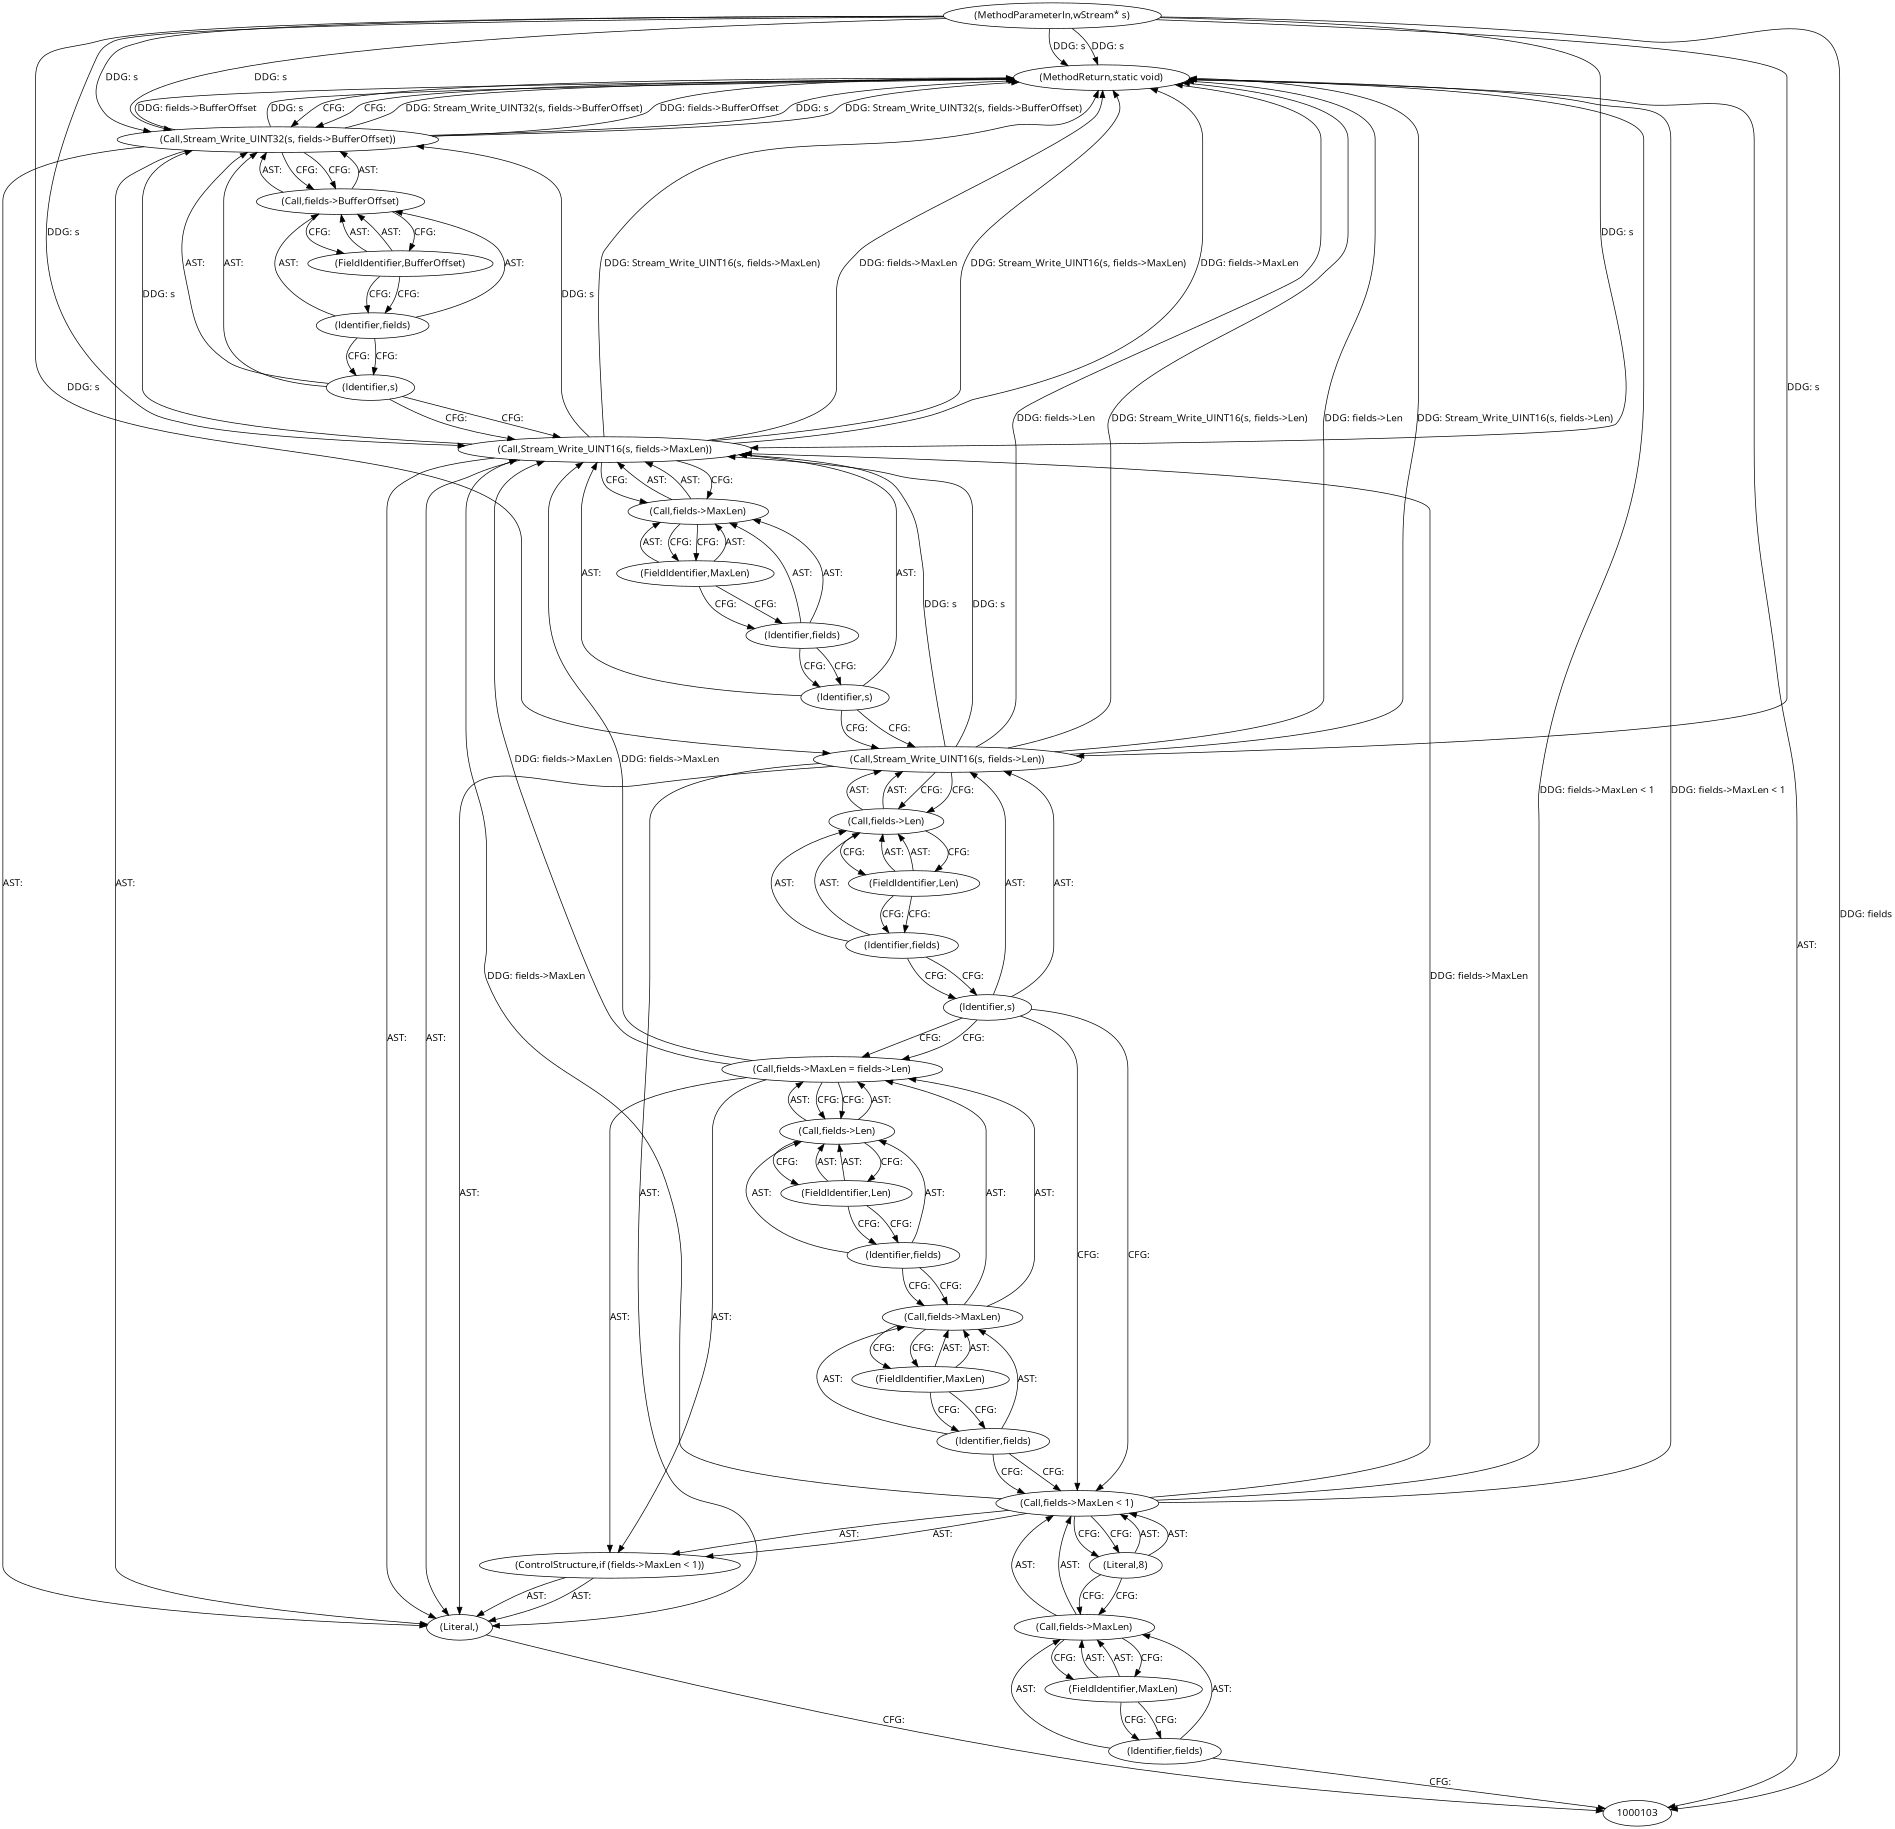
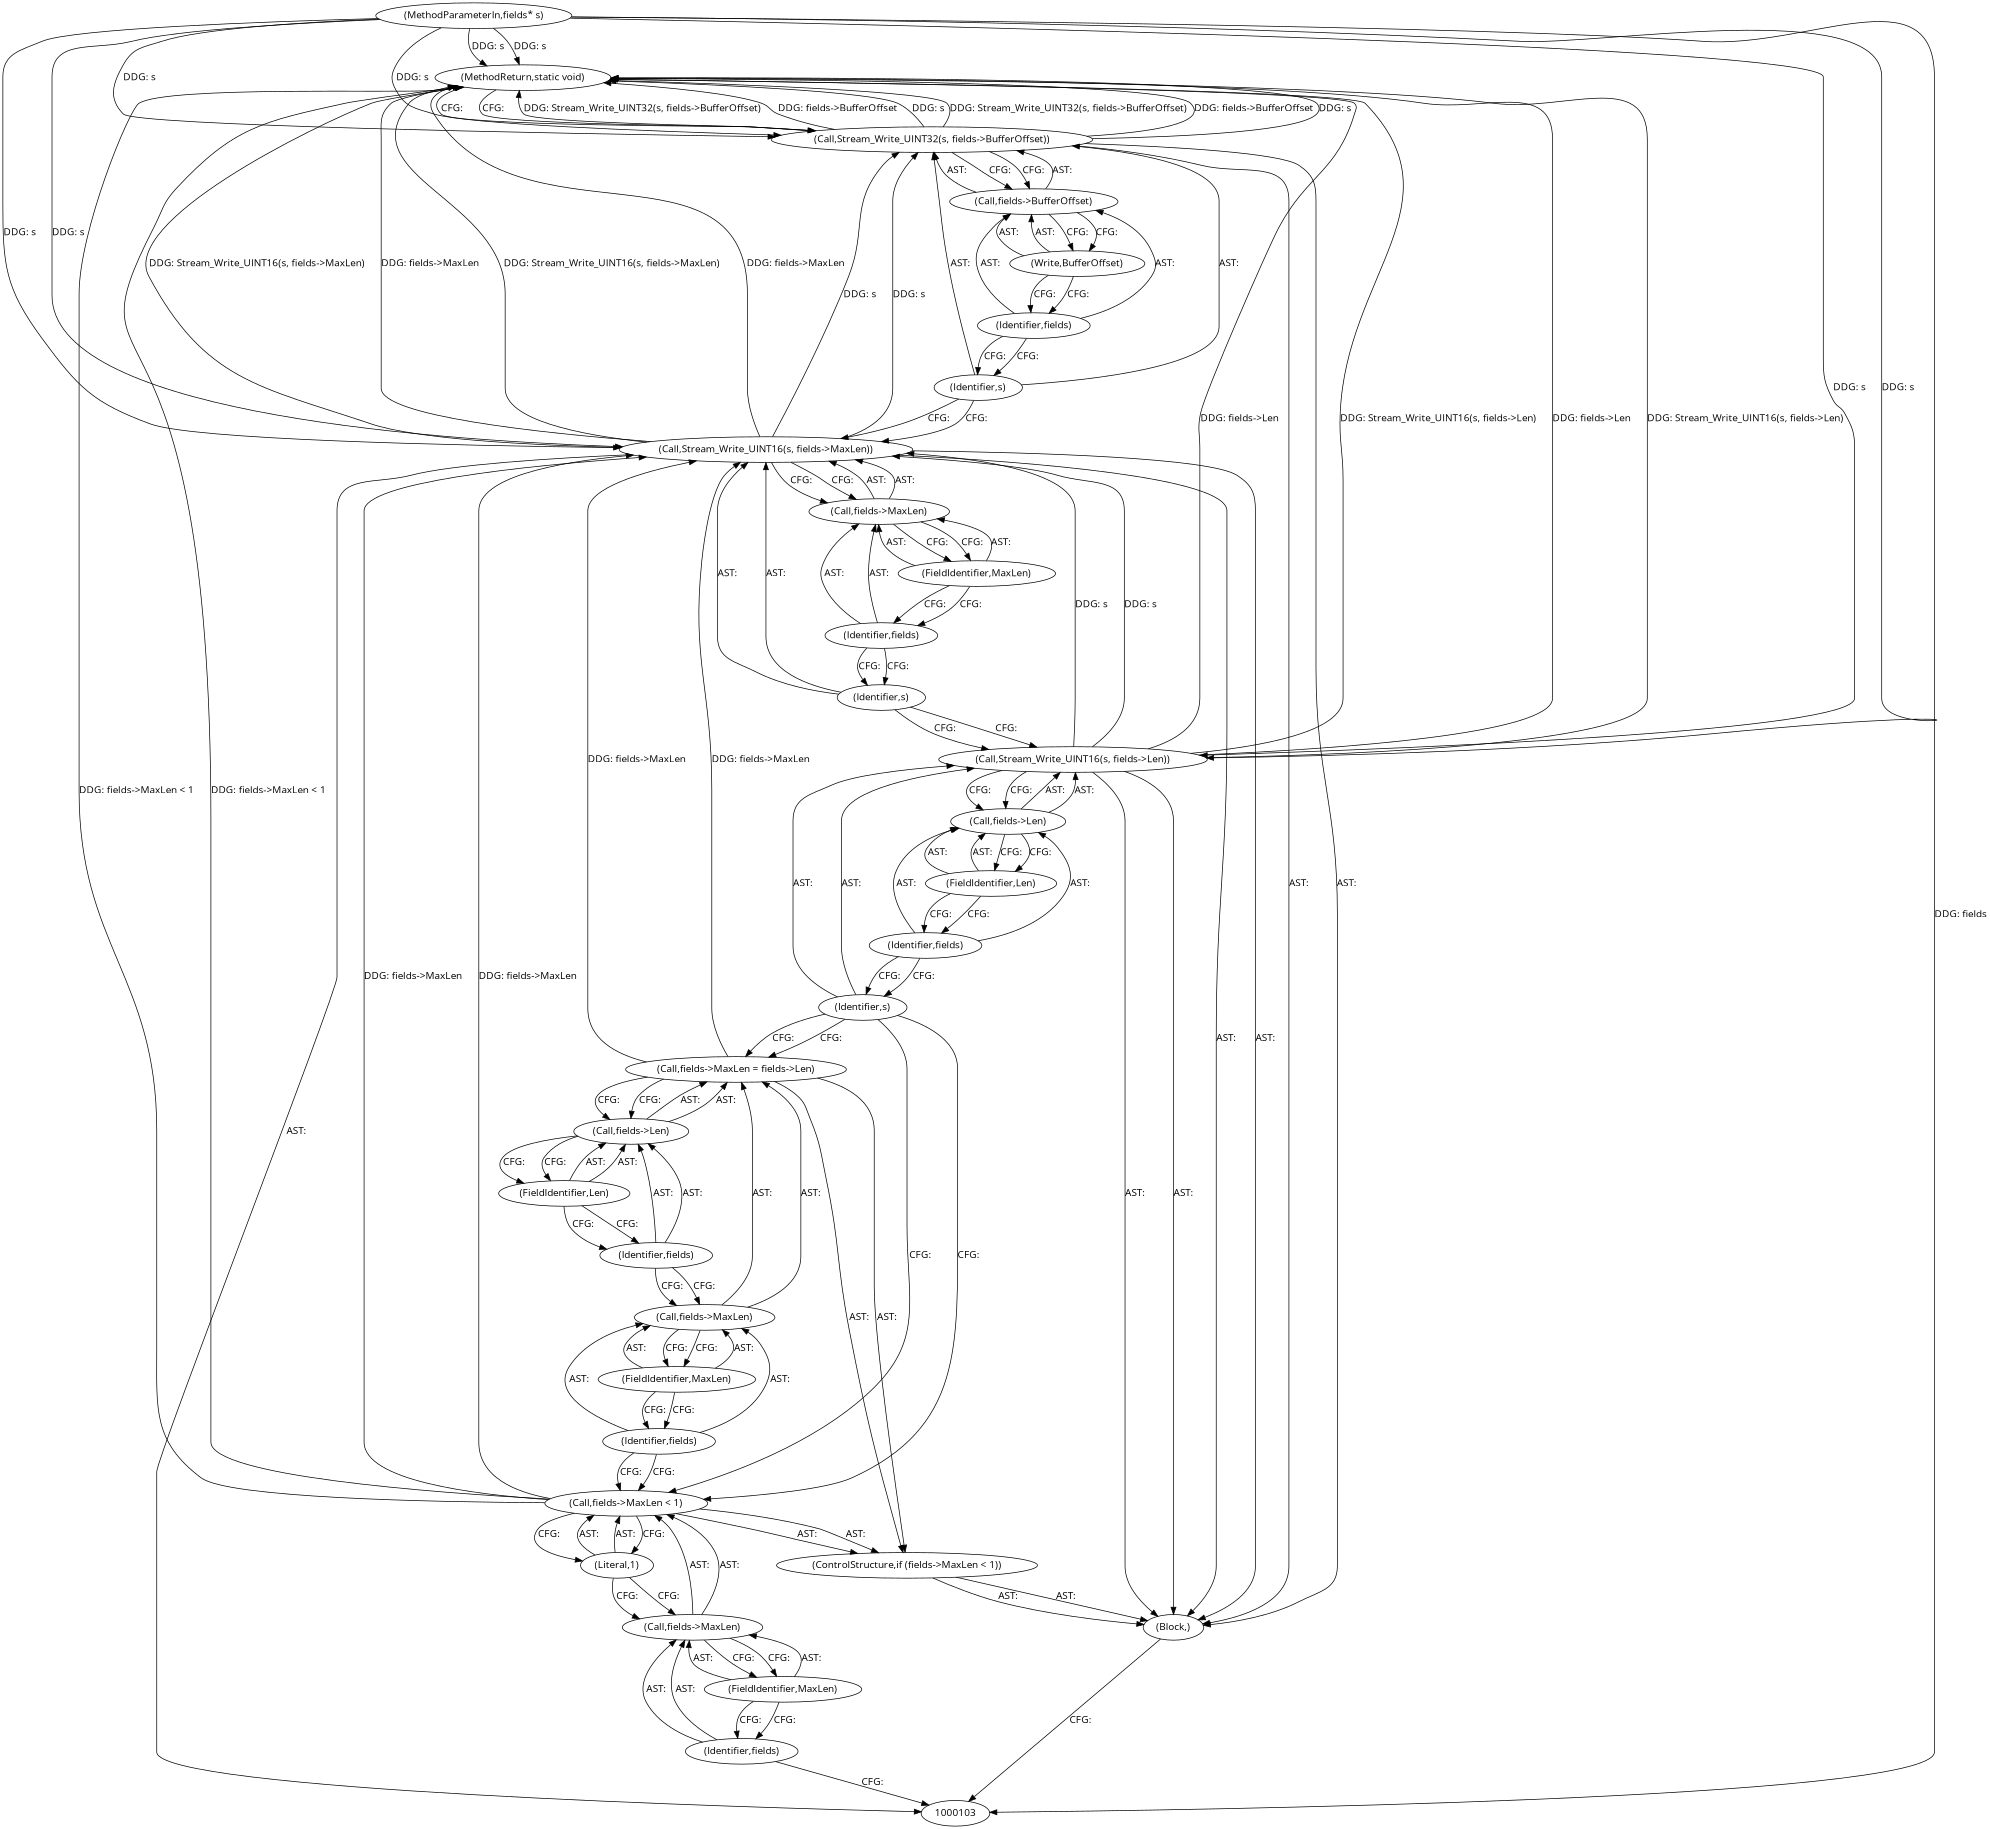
(1052, 16) -> (474, 16)
(400, 264) -> (1077, 264)
(1785, 720) -> (201, 1348)
(1126, 1565) -> (617, 1565)
(460, 1627) -> (1173, 1627)
